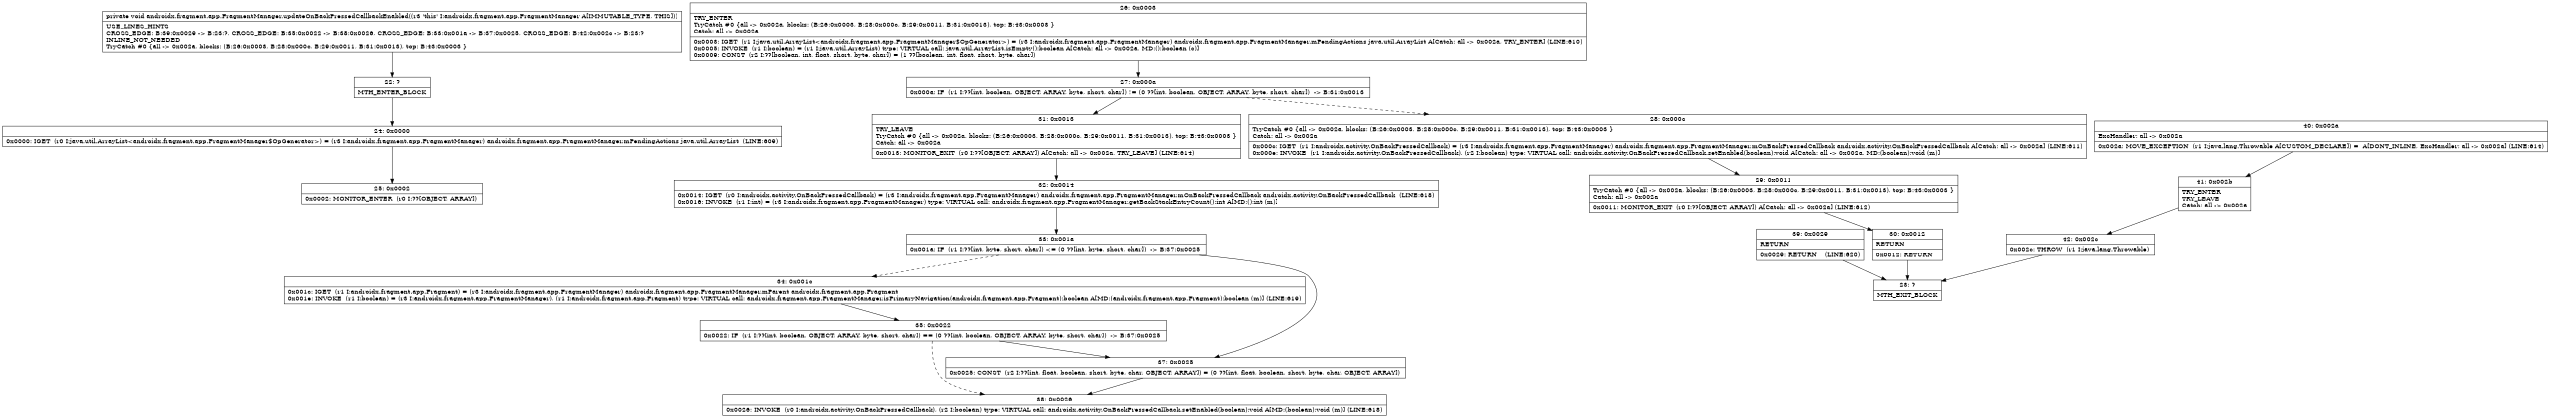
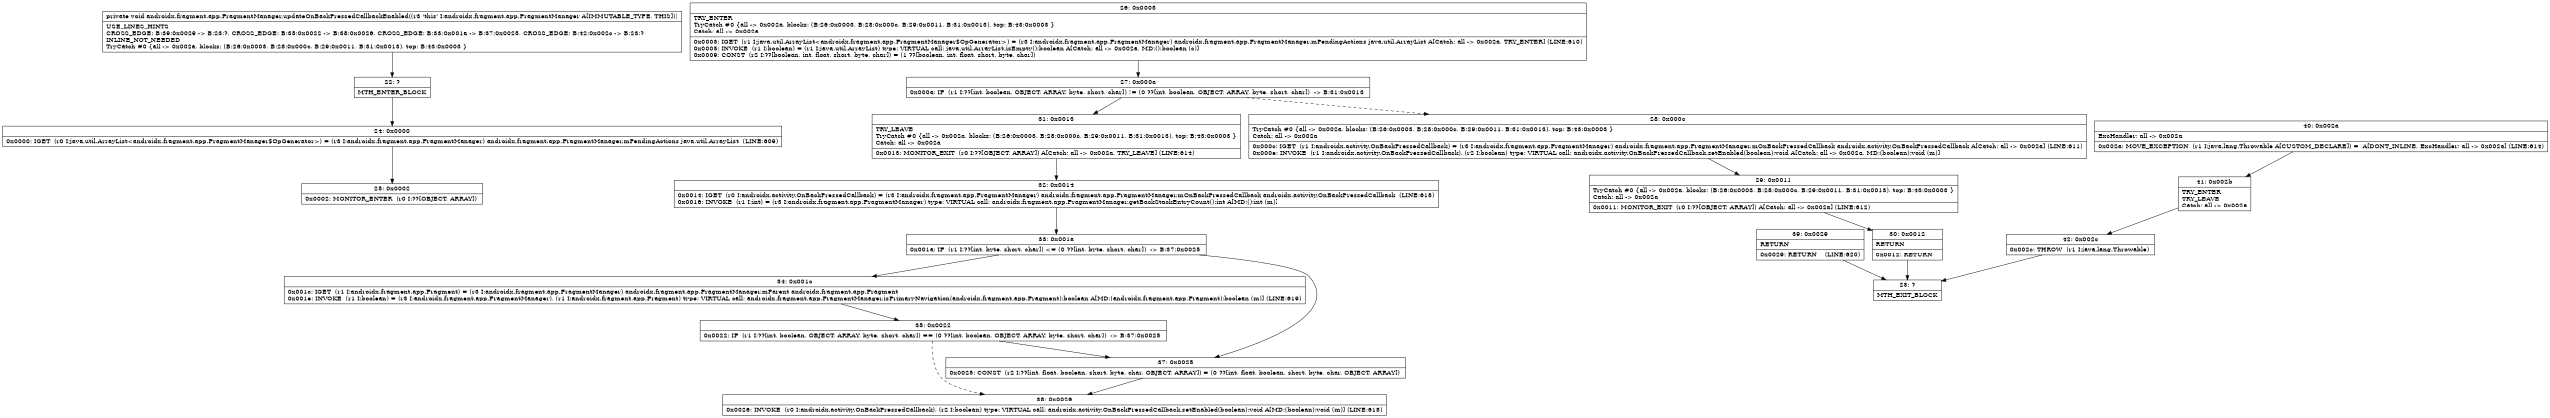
(938, 265) -> (938, 265)
